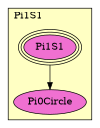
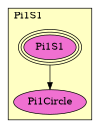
(50, 102) -> (50, 102)
